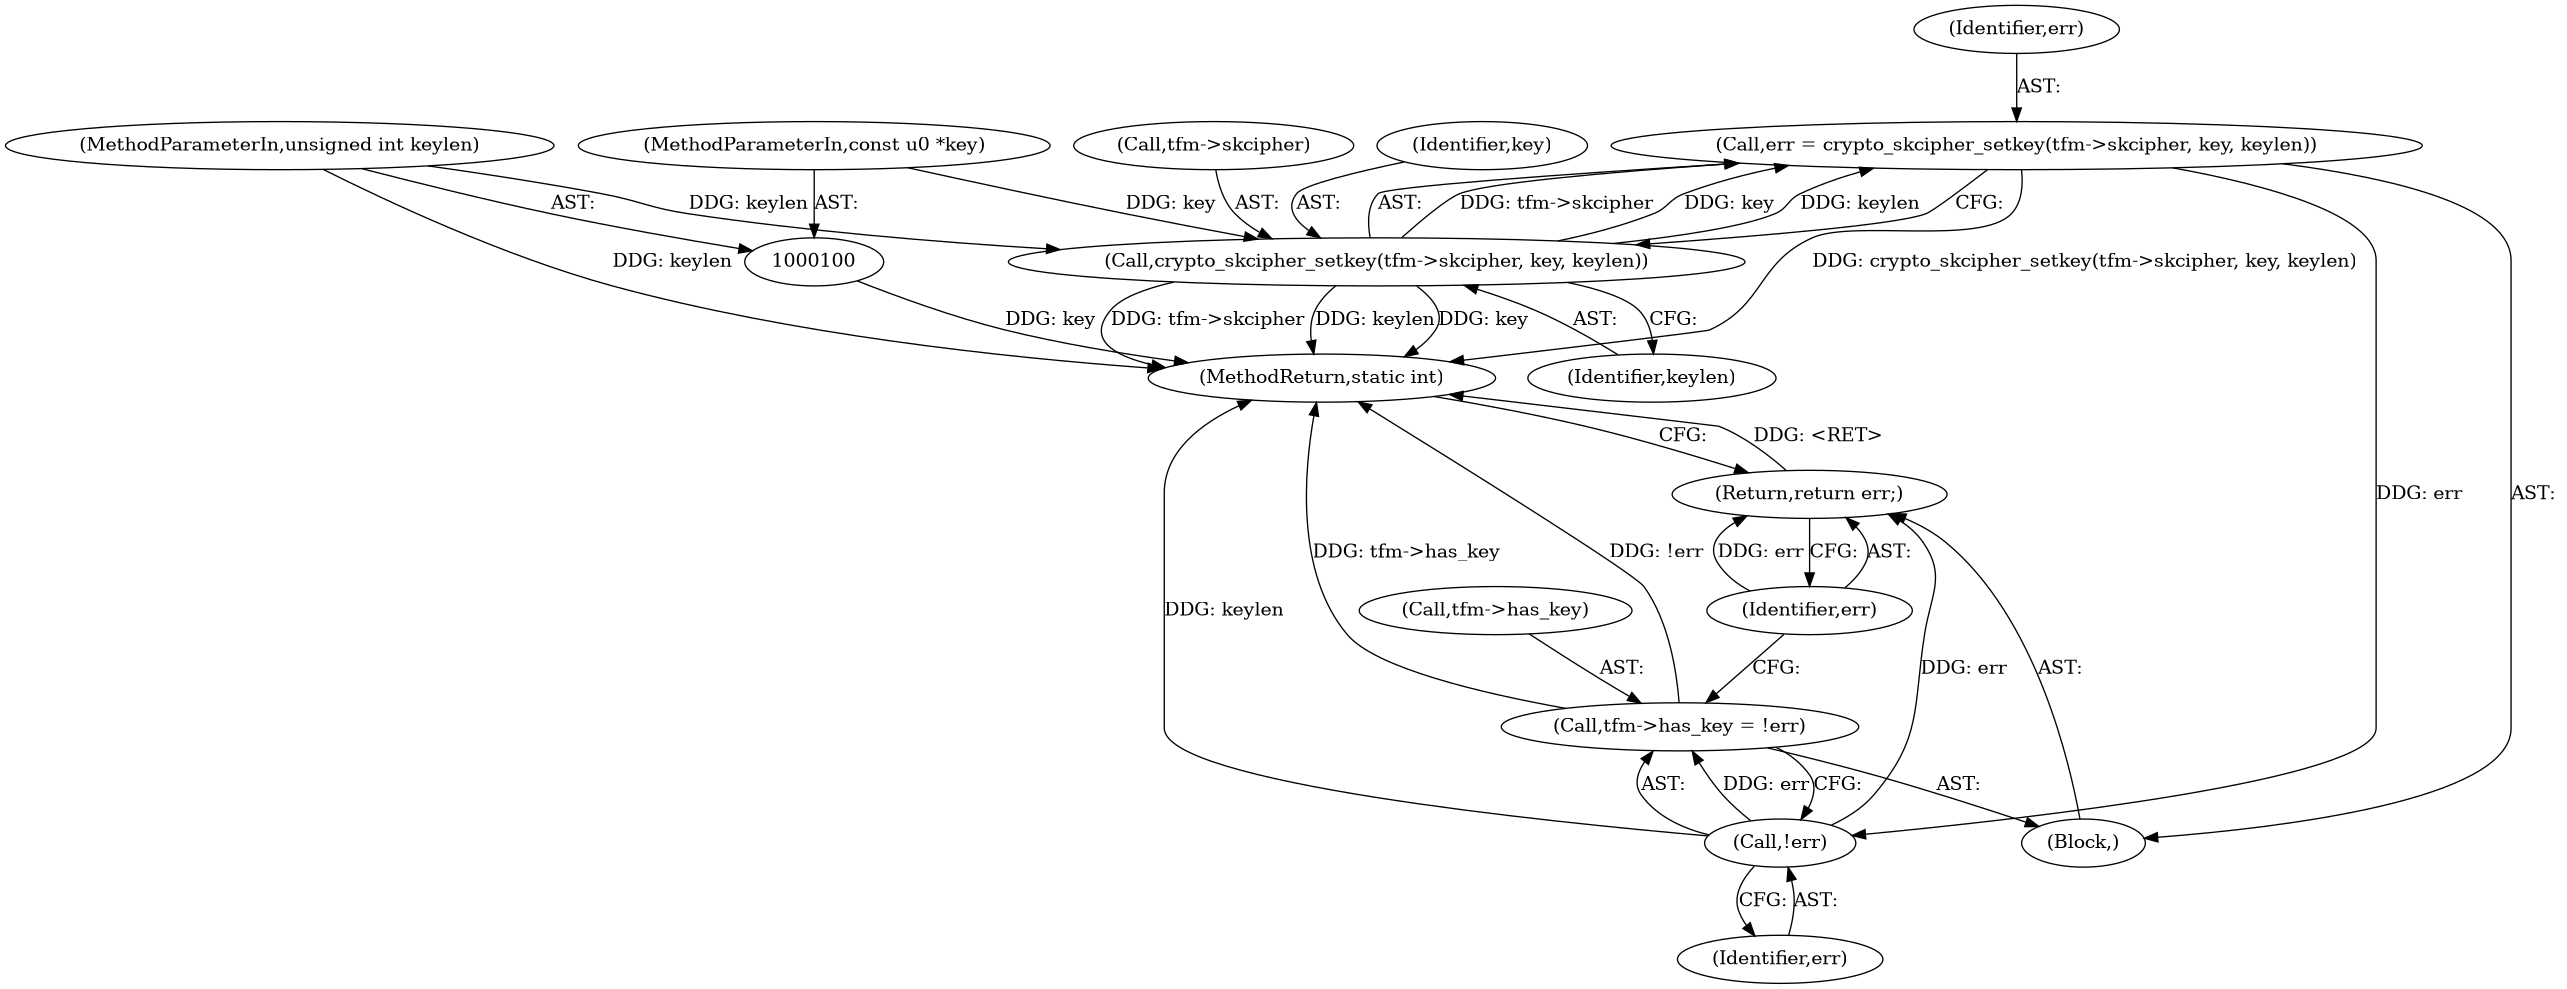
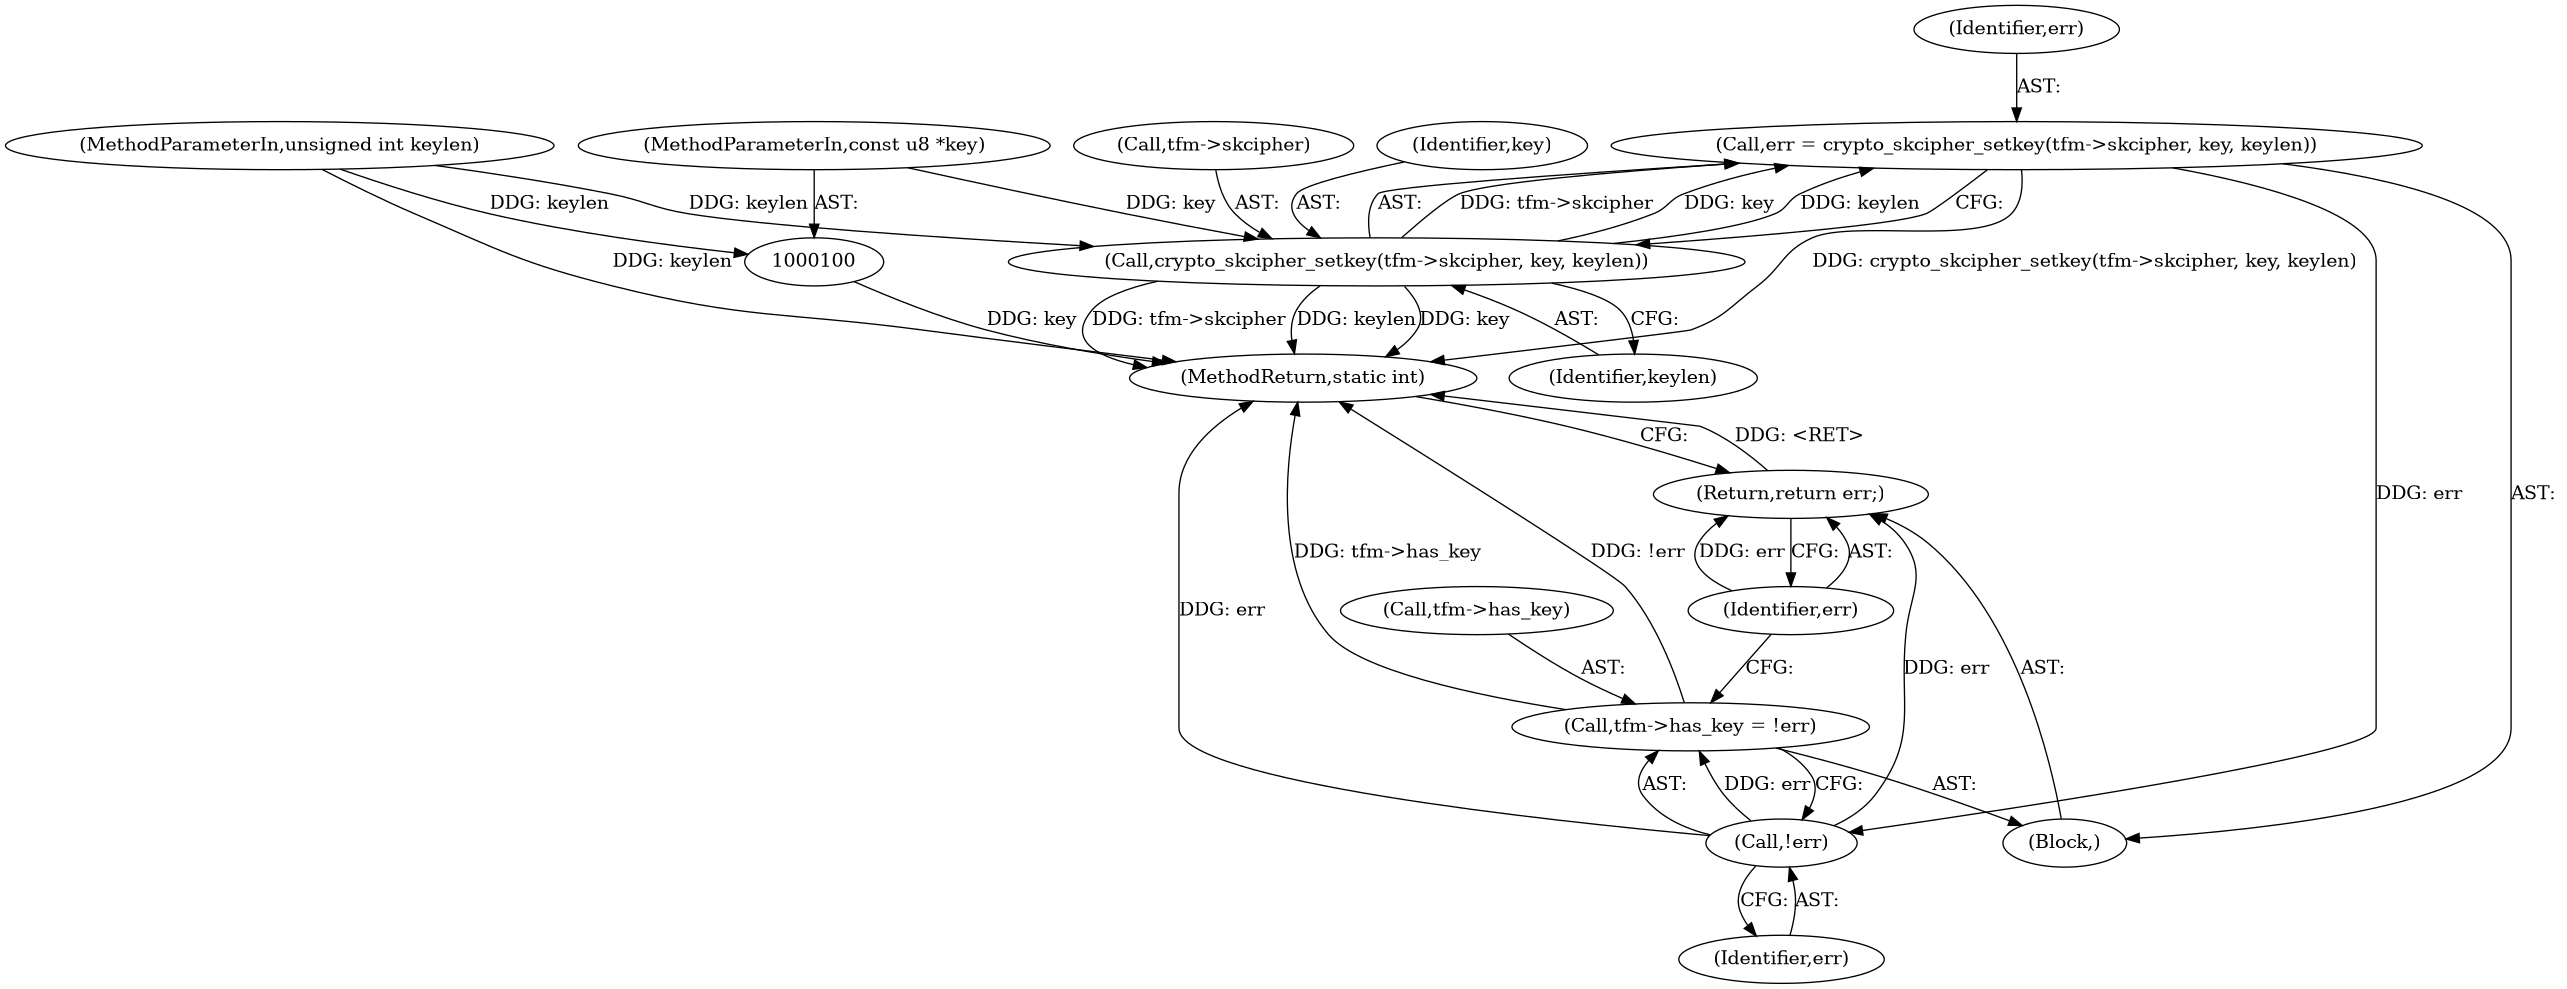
(814, 146) -> (814, 146)
(576, 204) -> (550, 204)
(1224, 611) -> (1222, 611)
